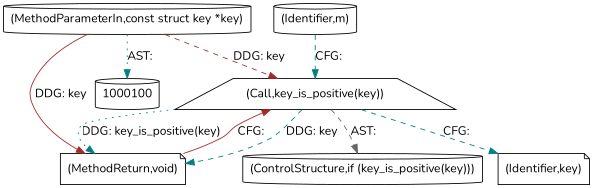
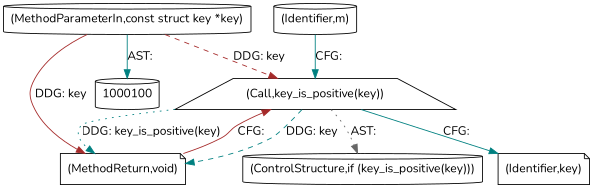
(127, 52) -> (127, 52)
(315, 52) -> (315, 52)
(344, 126) -> (344, 126)
(425, 130) -> (425, 130)
